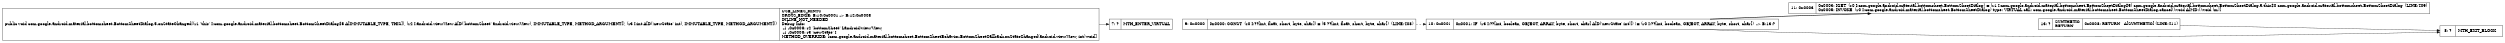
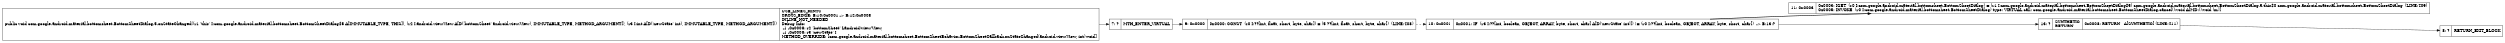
none -> (1176, 24)
(2477, 31) -> (2477, 31)
(2068, 37) -> (1907, 24)
